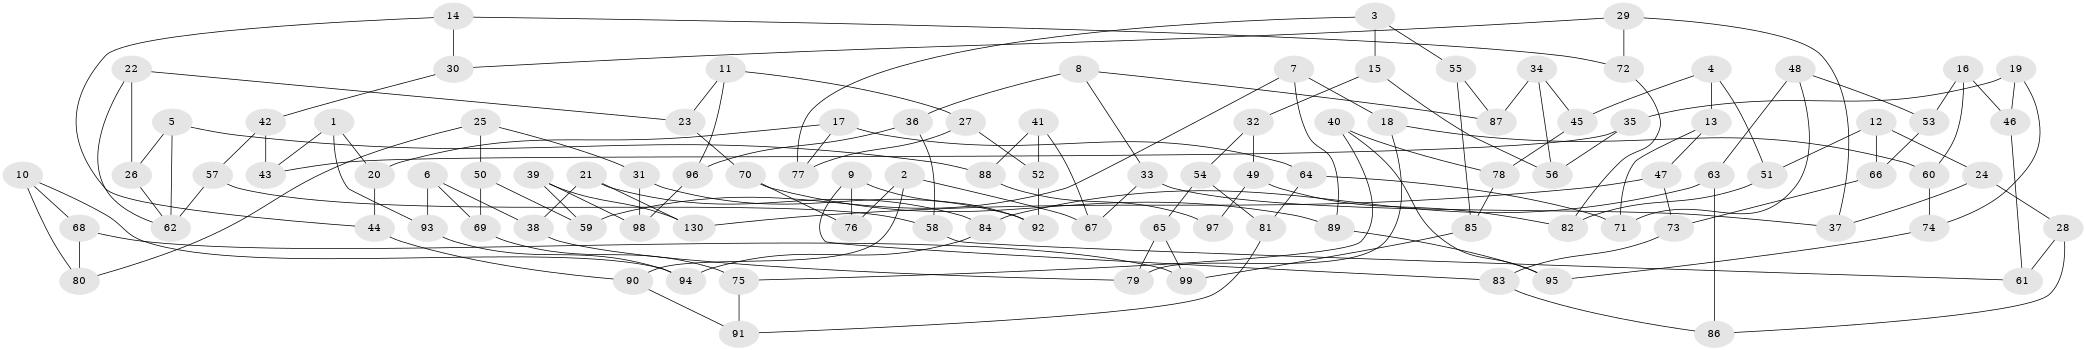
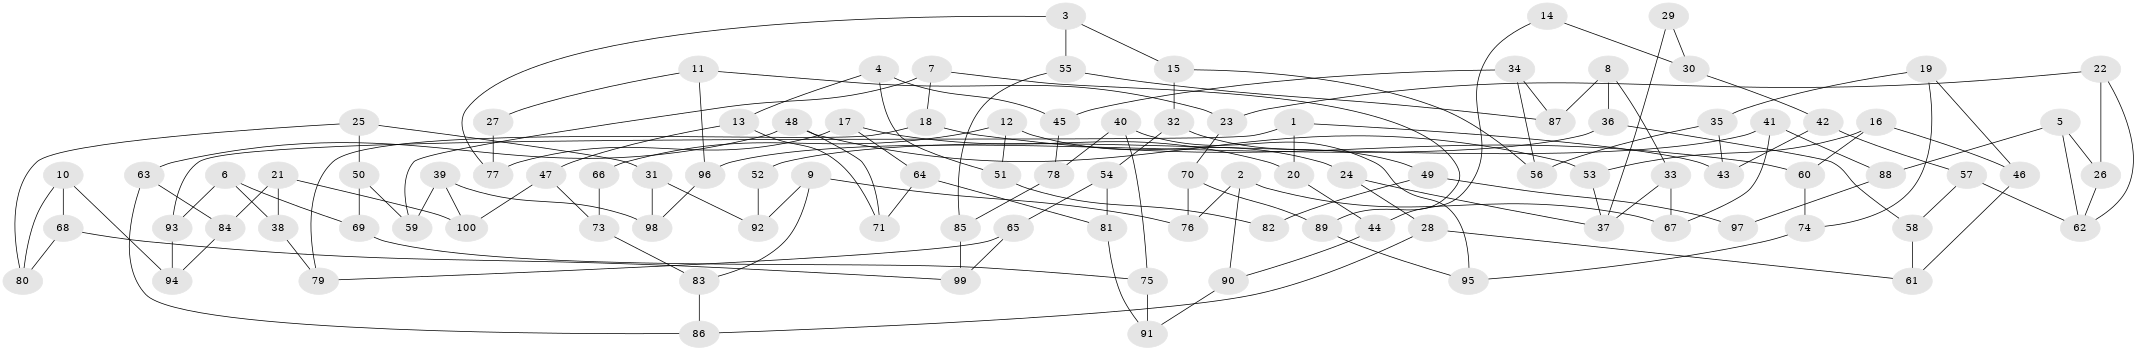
(1624, 69) -> none
(991, 141) -> none
(1903, 149) -> (1598, 204)
(694, 228) -> (467, 228)
